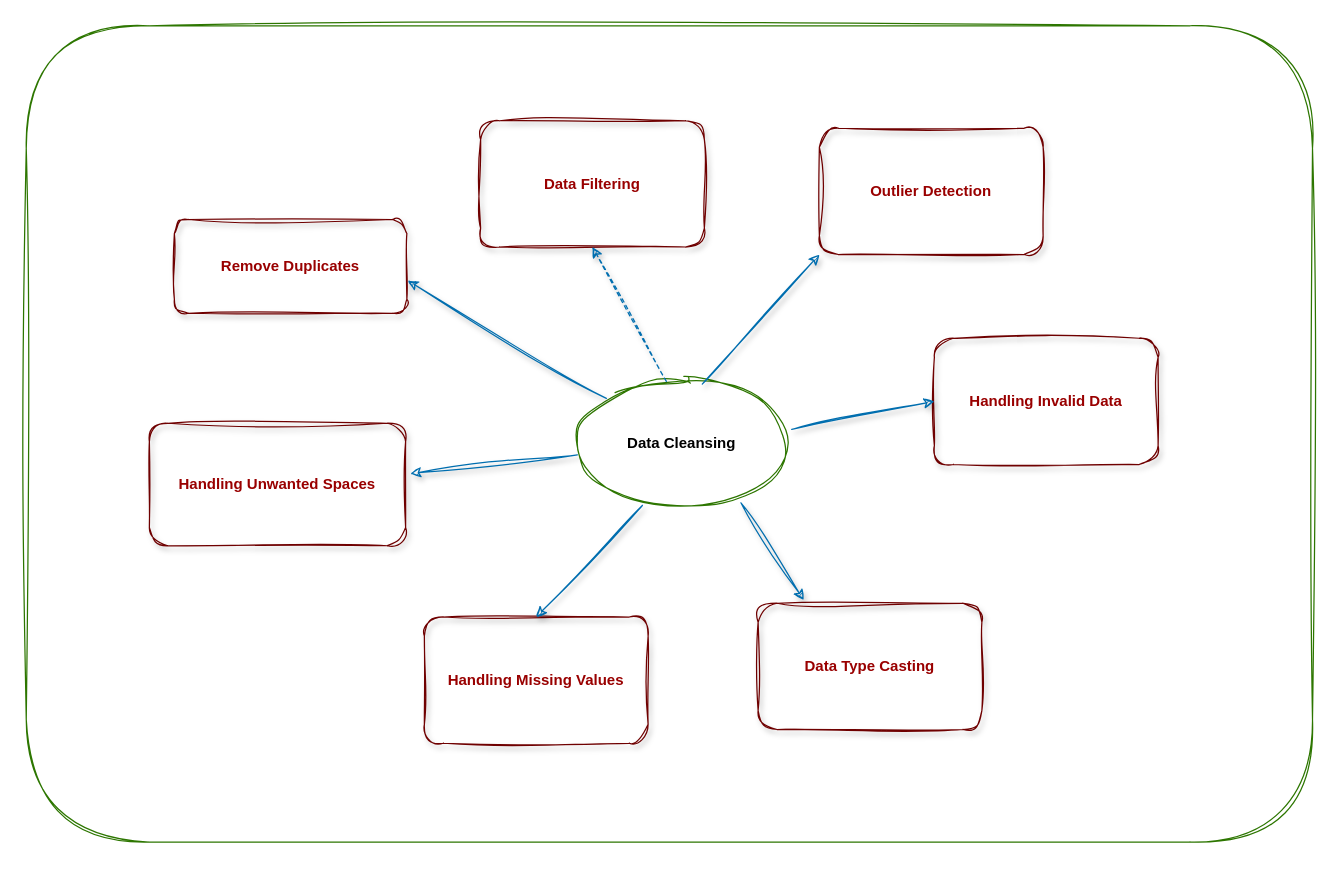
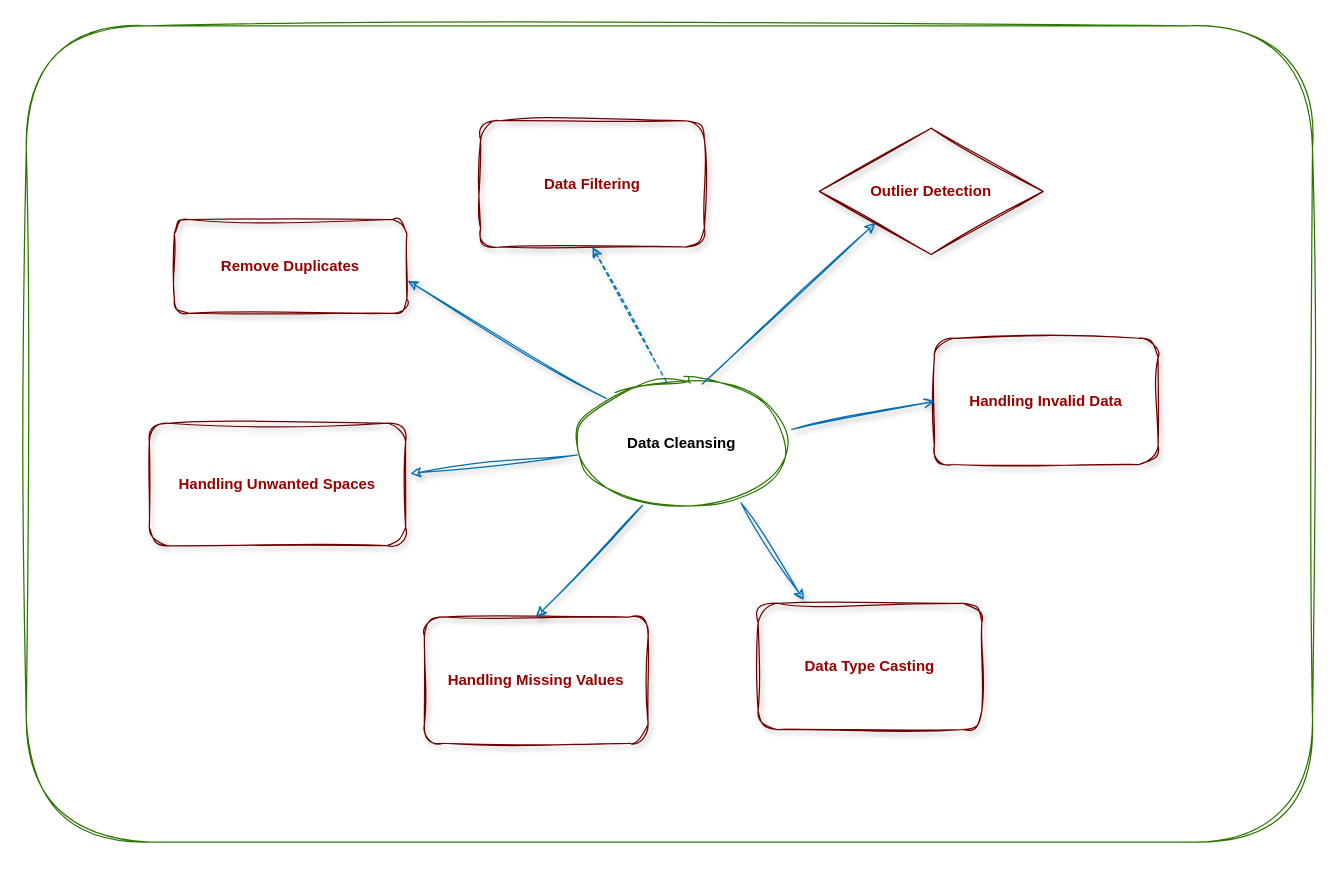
(931, 191) -> (931, 191)
(925, 403) -> (926, 403)
